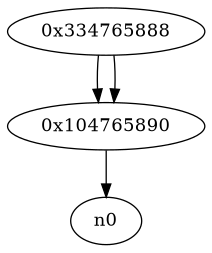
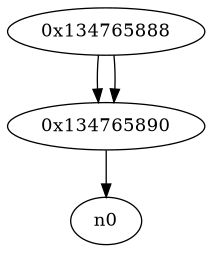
(106, 32) -> (106, 32)
(106, 126) -> (106, 126)
